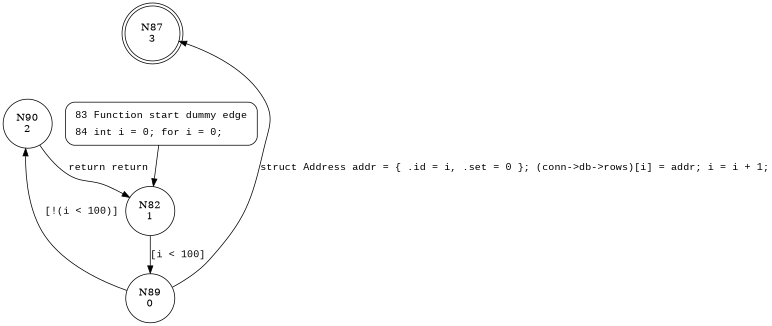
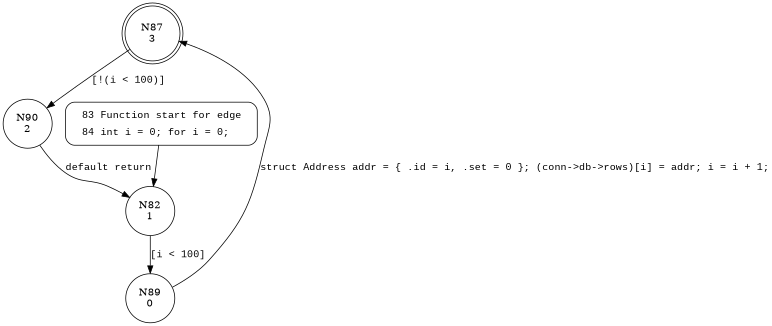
(171, 115) -> (171, 115)
(109, 167) -> (109, 167)
(50, 242) -> (91, 76)
